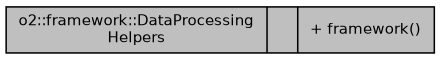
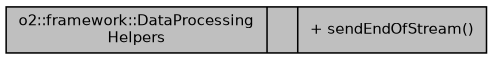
(366, 29) -> (392, 29)
